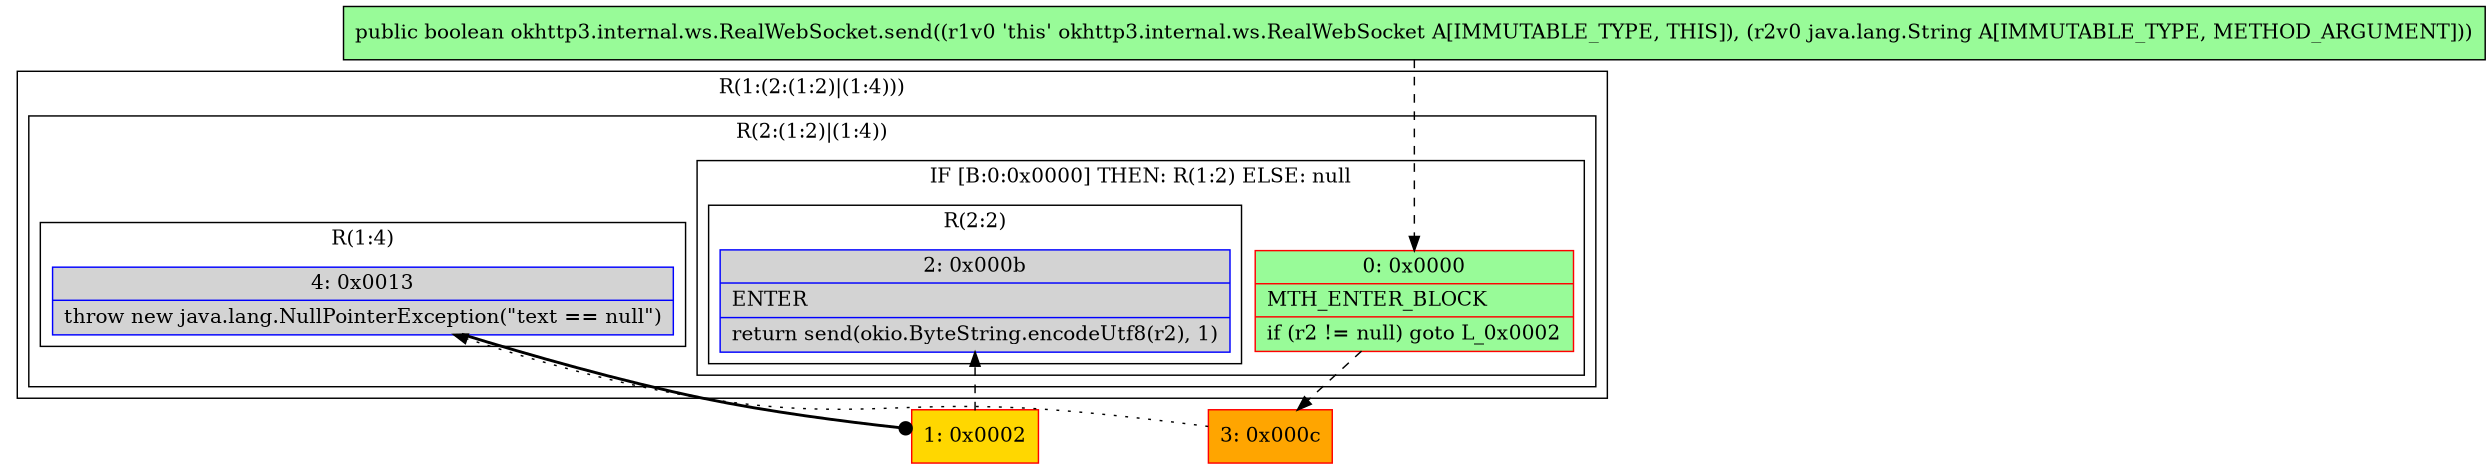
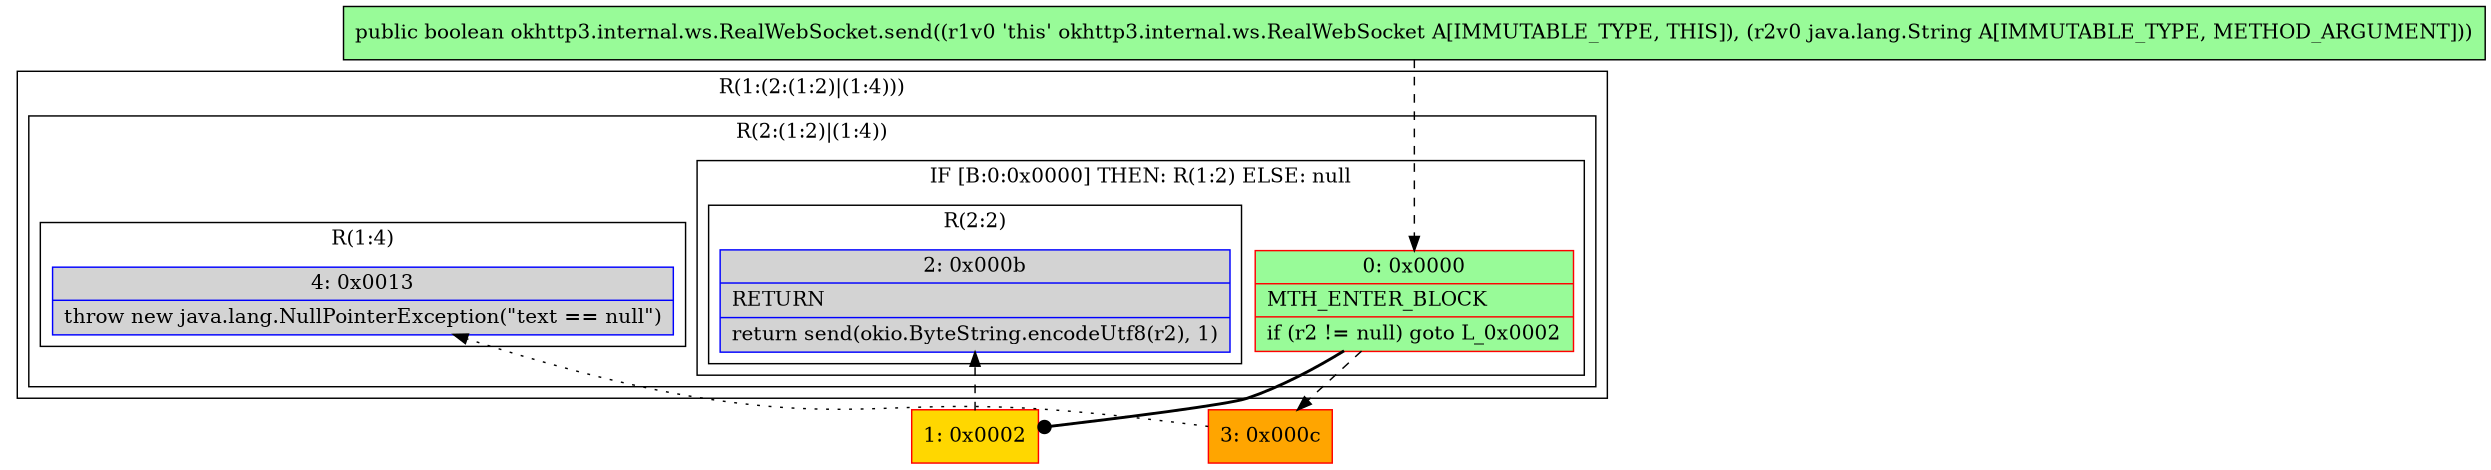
(770, 300) -> (778, 300)
(678, 393) -> (1195, 408)
